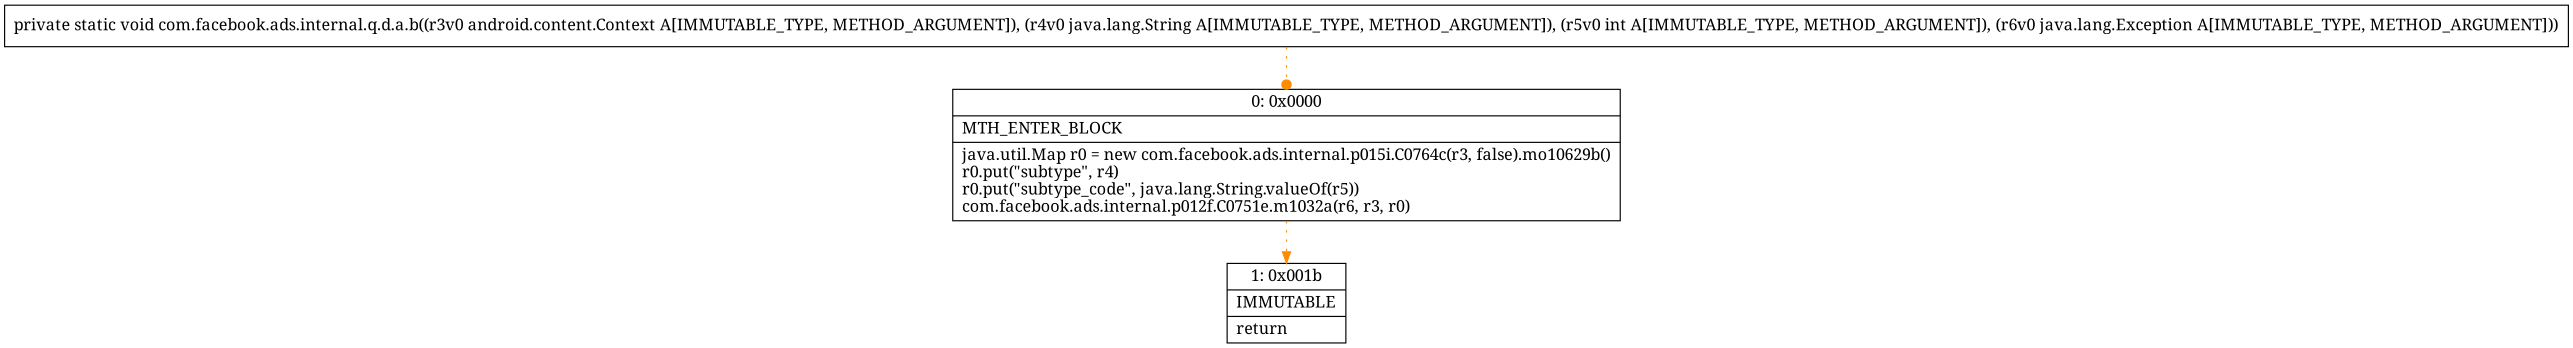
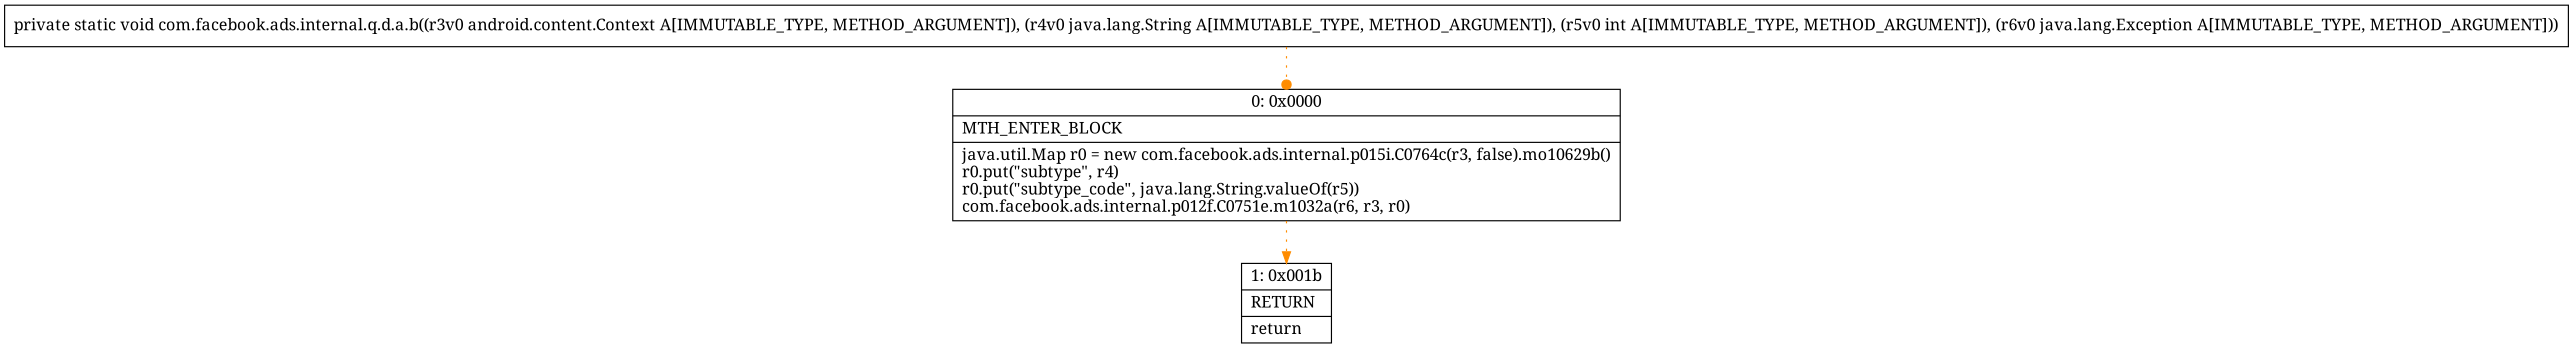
(1286, 303) -> (1283, 303)
